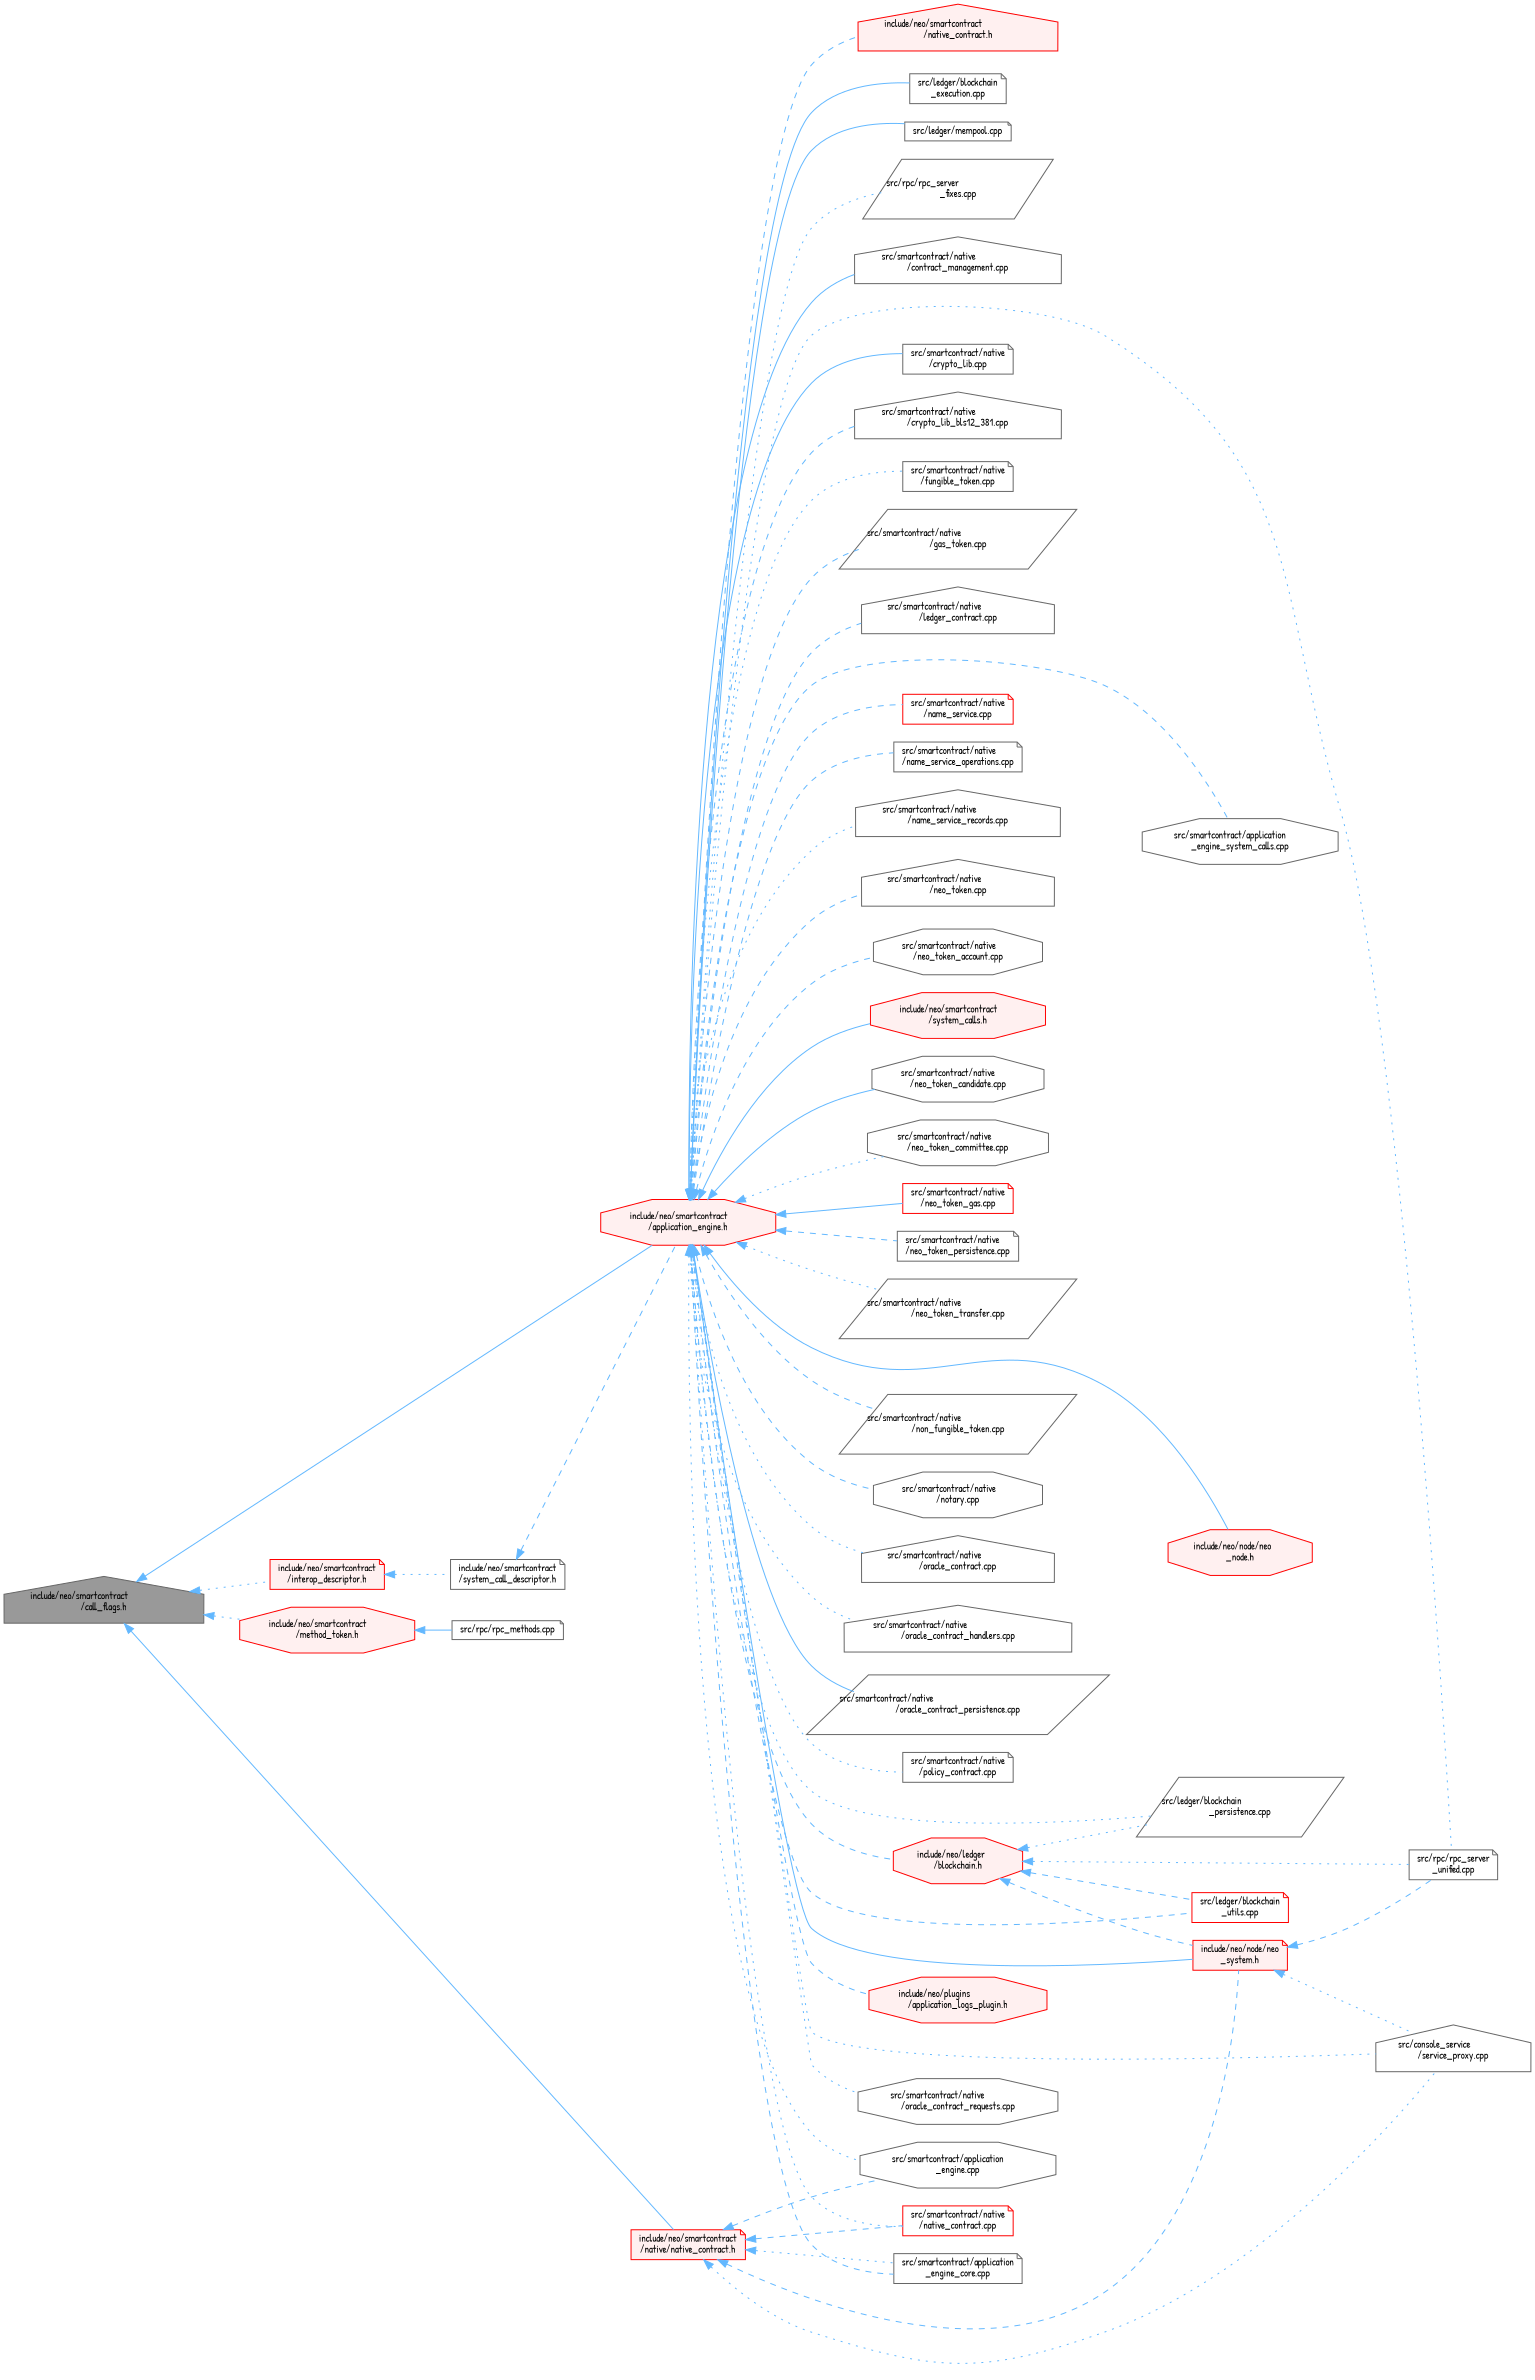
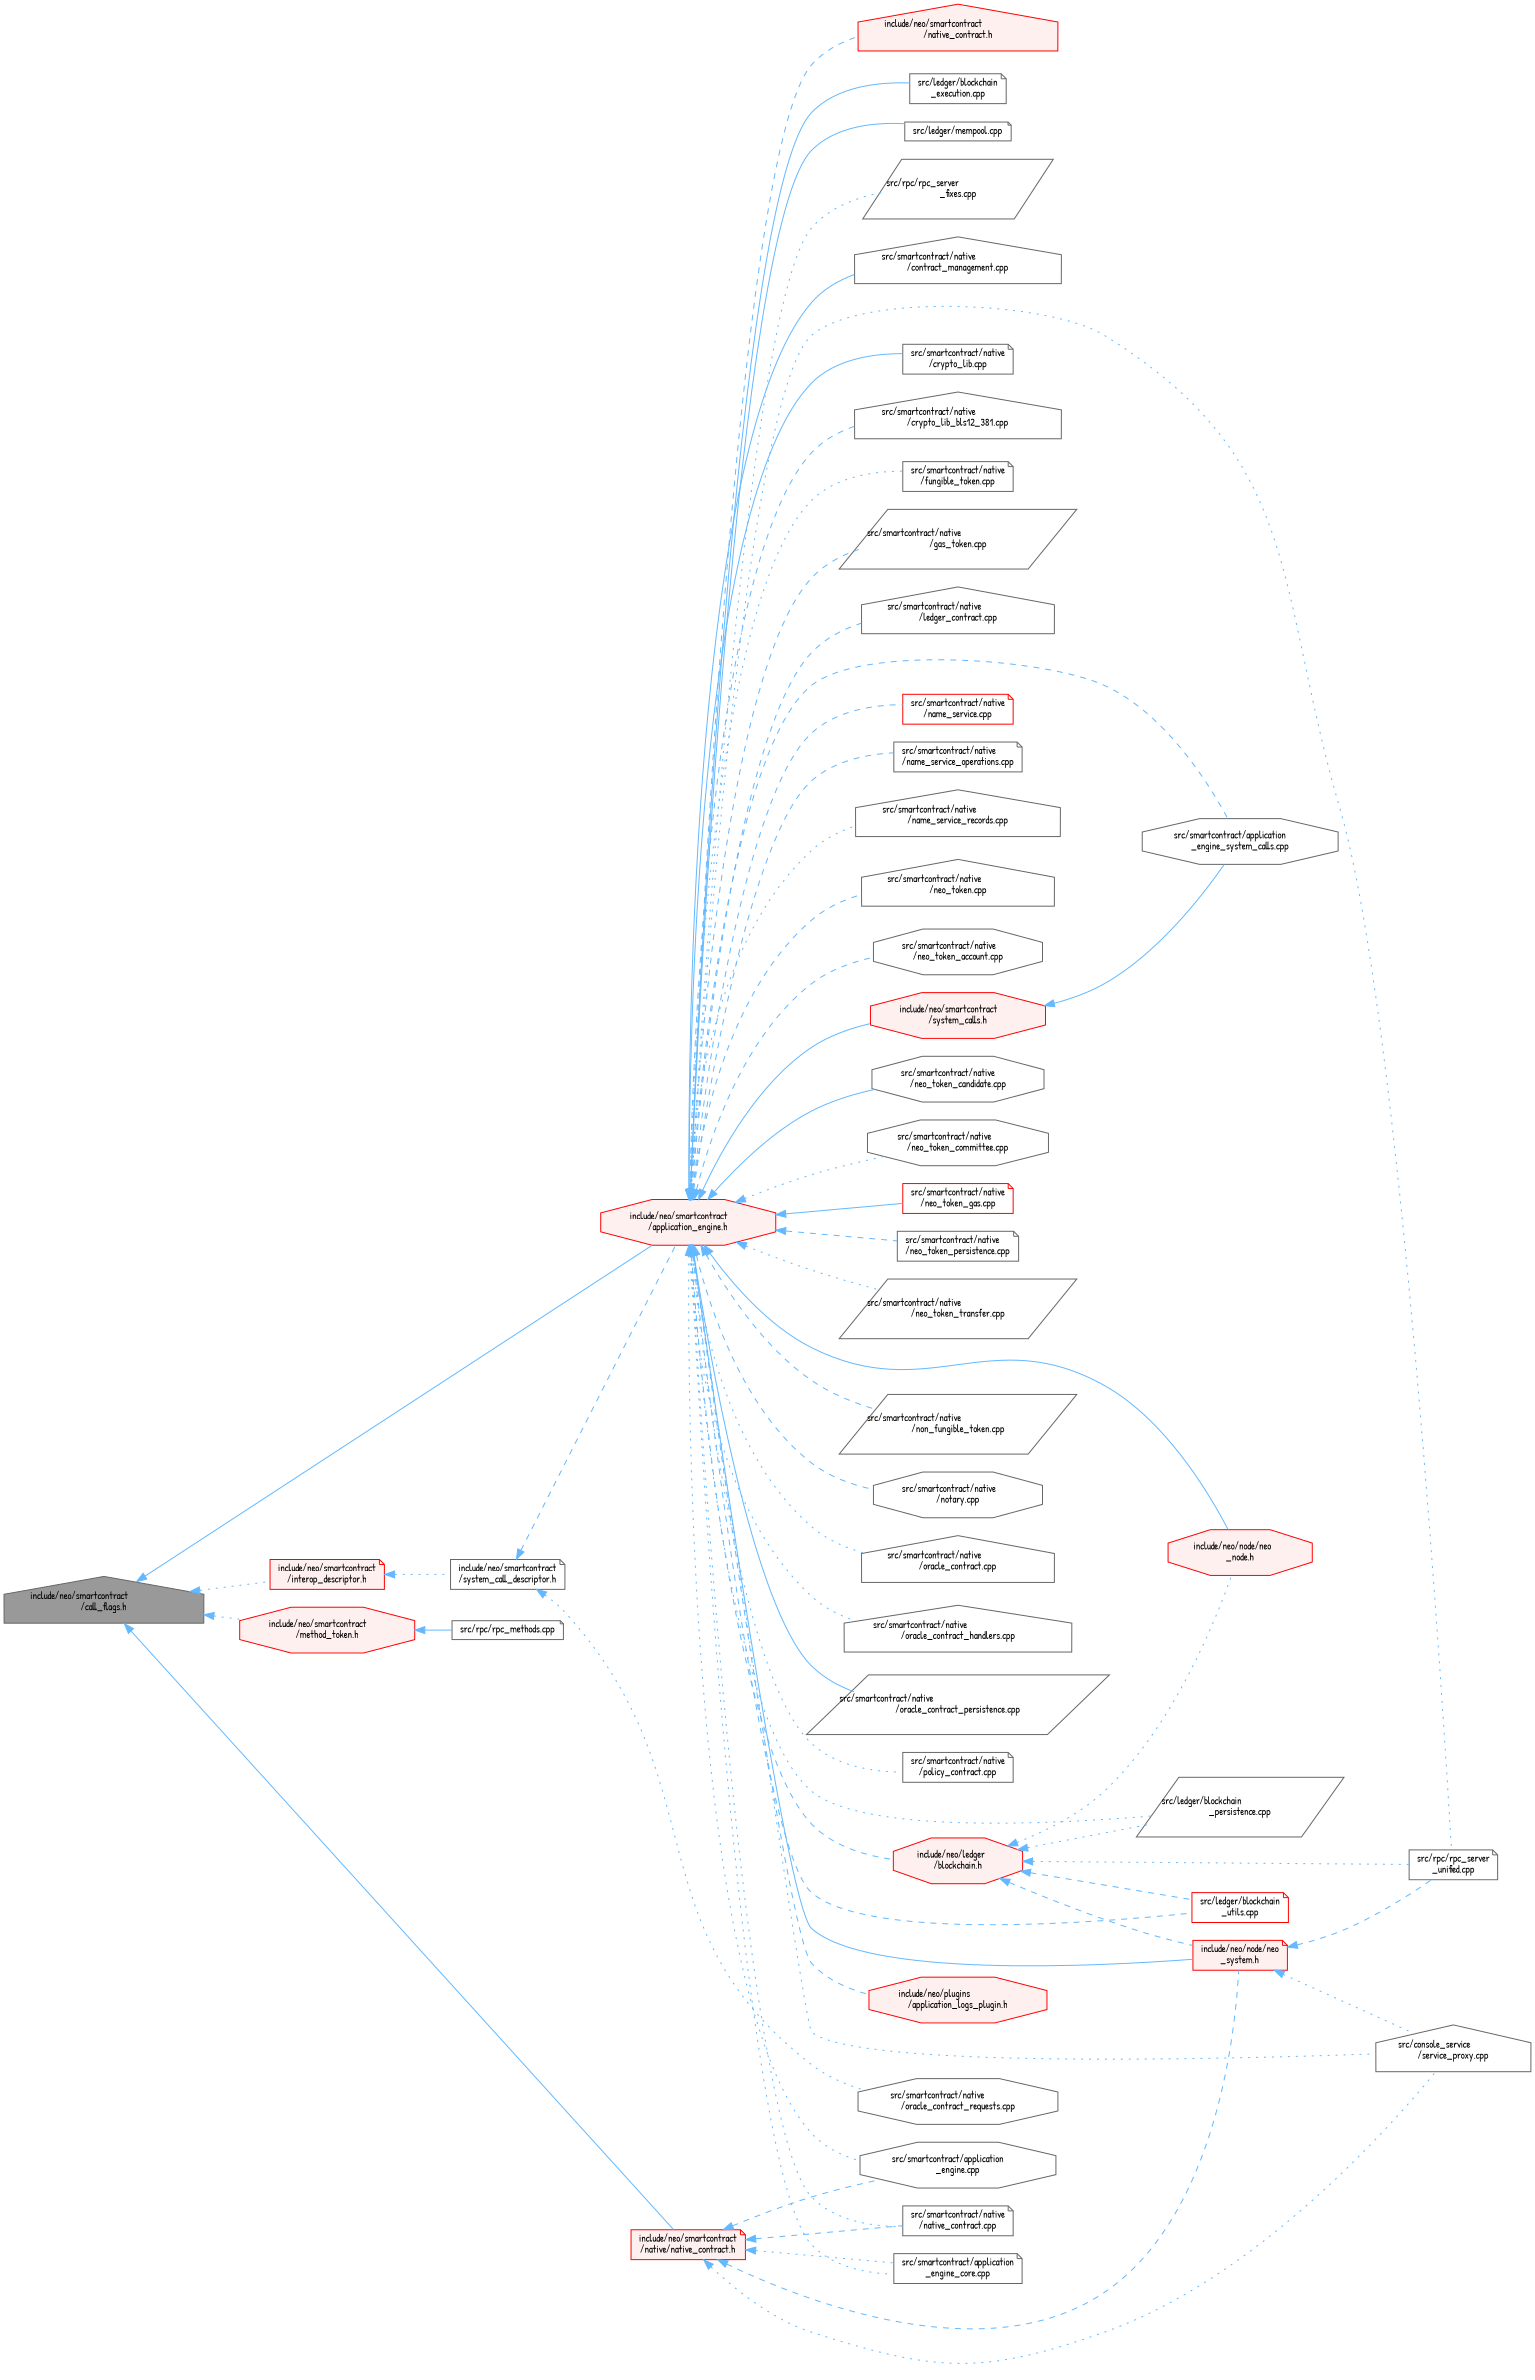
none -> (1151, 949)
(756, 1687) -> (682, 1862)
none -> (1153, 1734)
(759, 2042) -> (759, 2042)
(958, 2221) -> (958, 2221)
